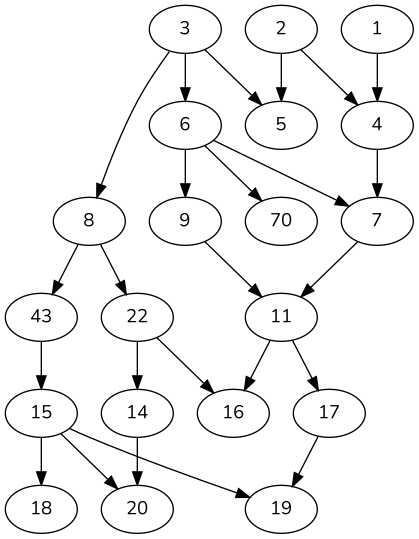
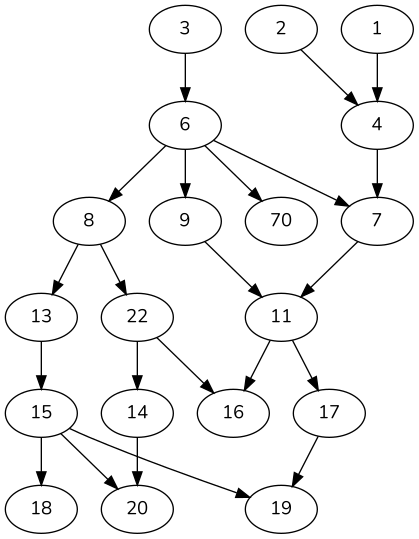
(130, 115) -> (142, 169)
(281, 125) -> none
(41, 317) -> (41, 317)
